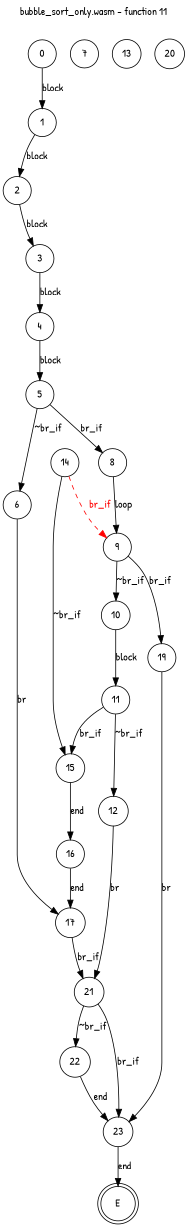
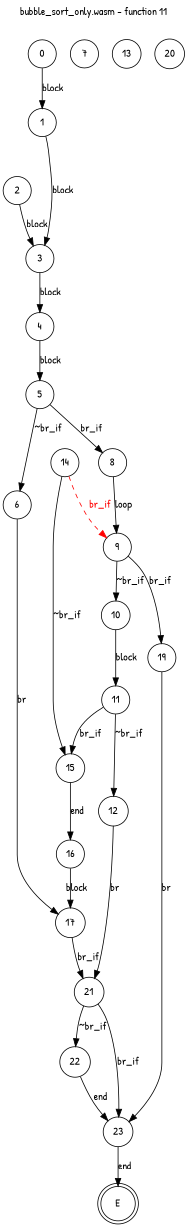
(26, 151) -> (52, 187)
(77, 888) -> (77, 888)
